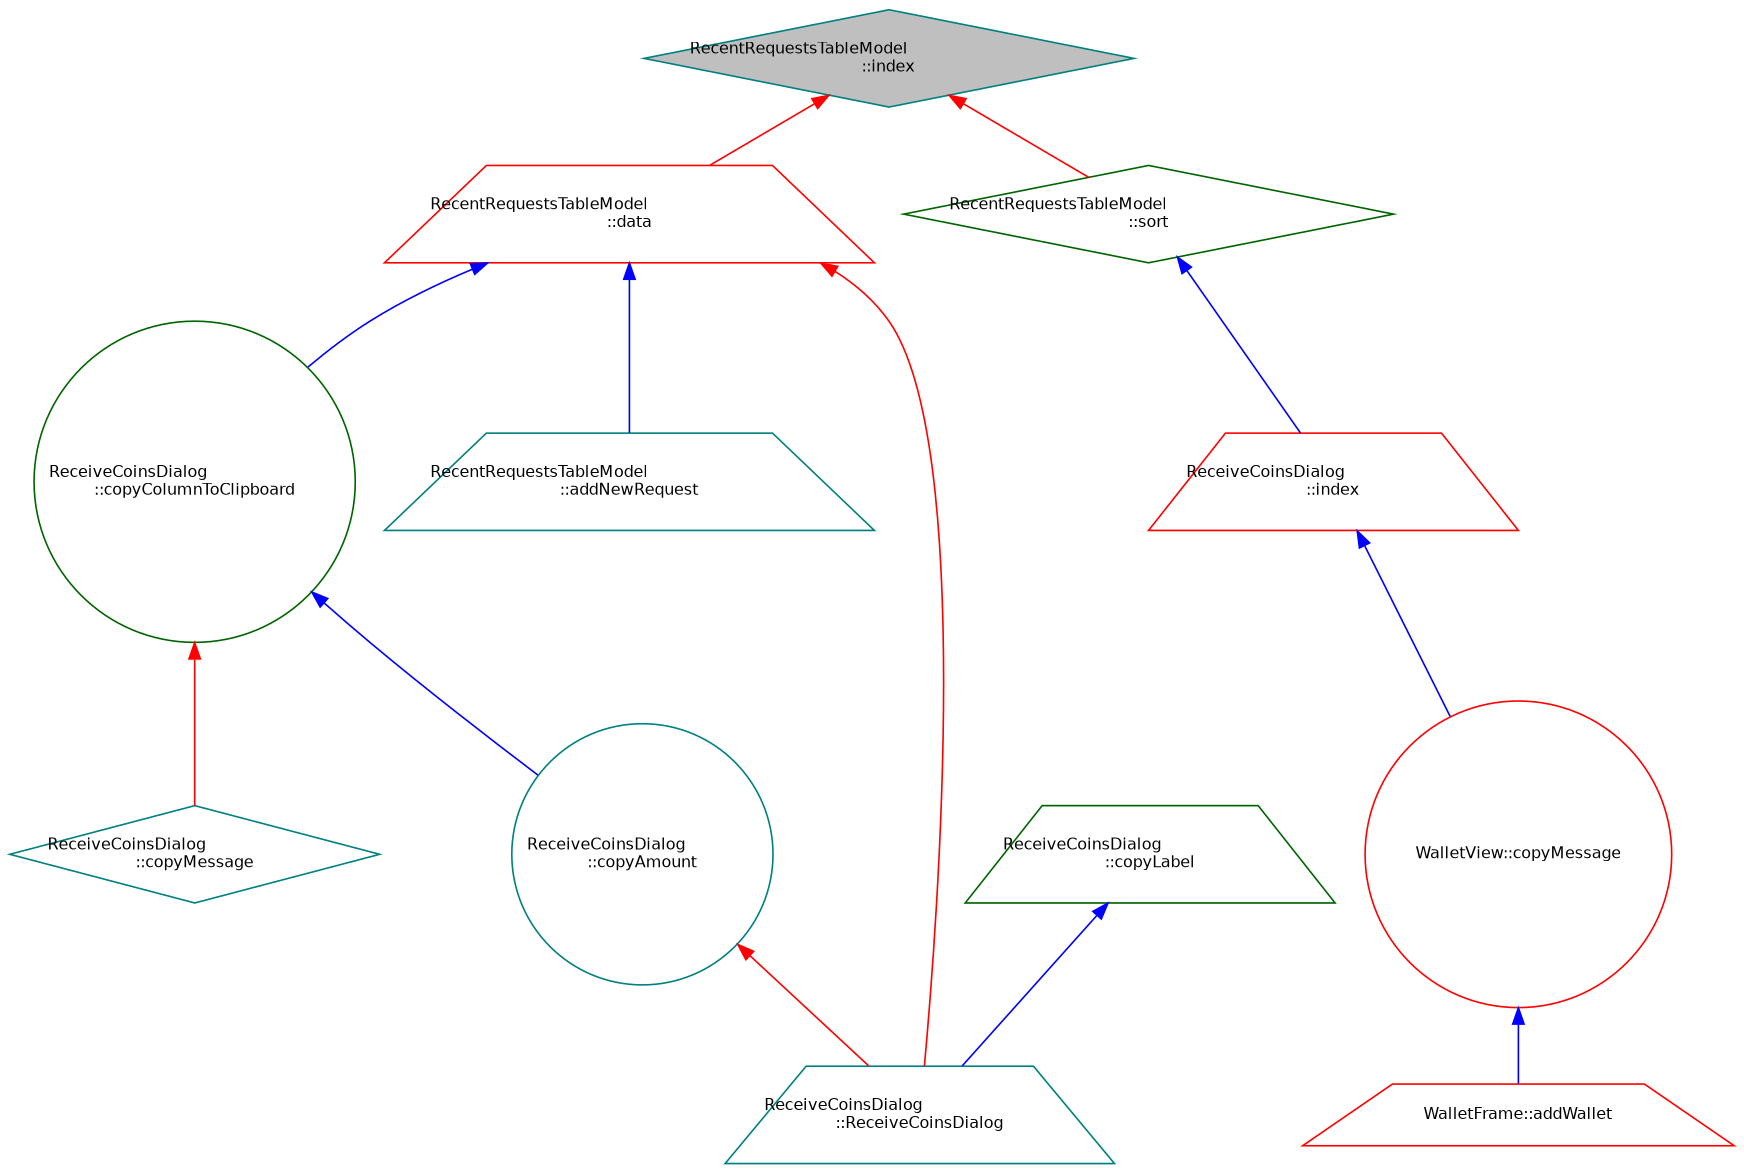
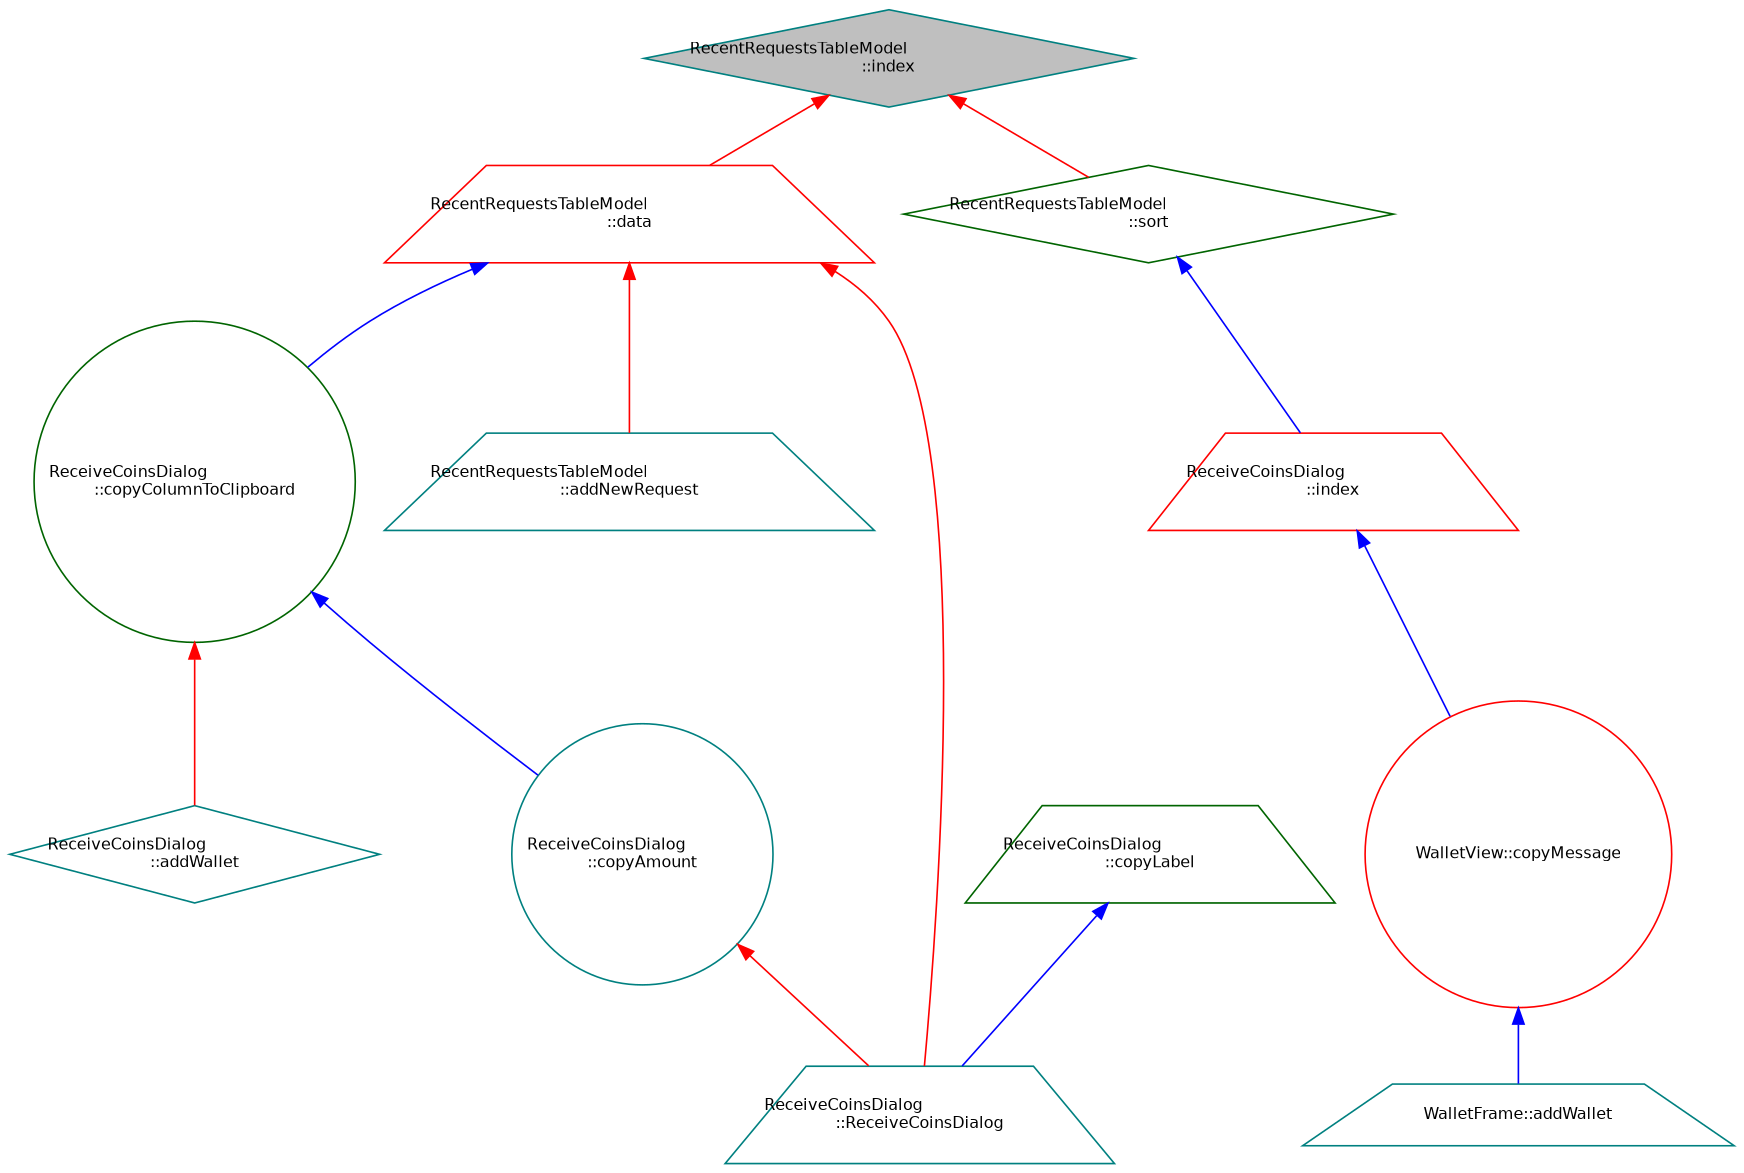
(629, 356) -> (629, 356)
(195, 854) -> (195, 854)
(1518, 1115) -> (1518, 1115)
